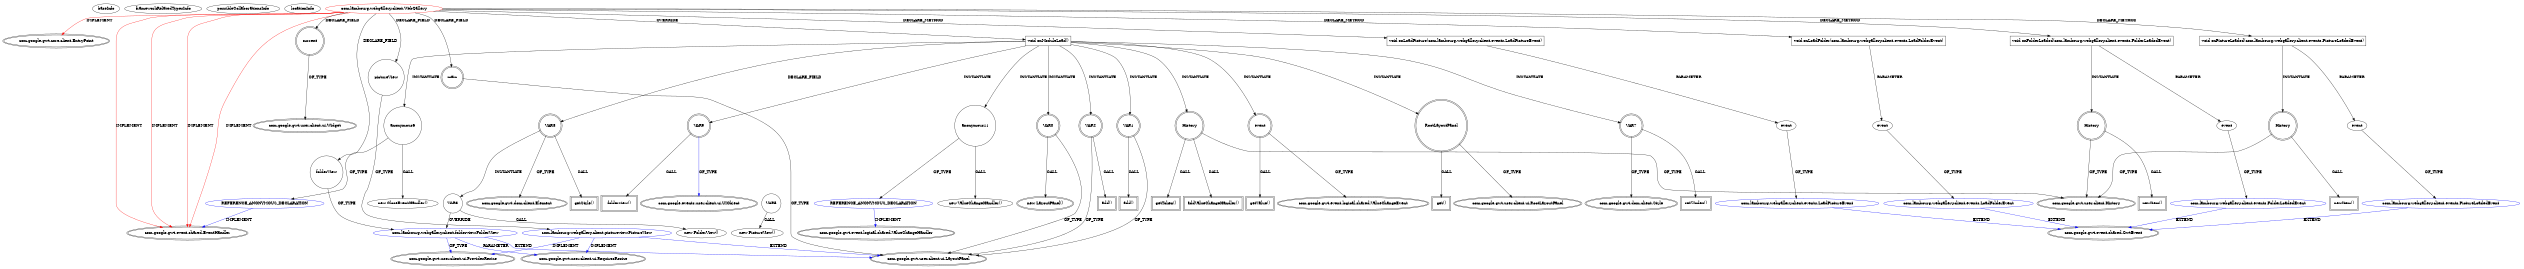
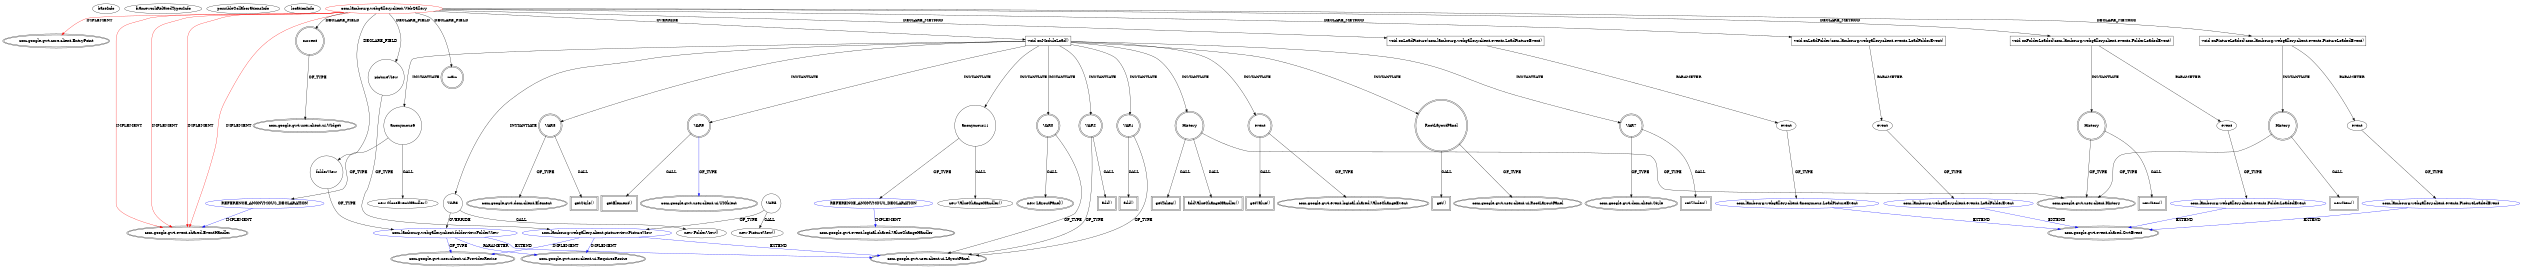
(805, 77) -> (805, 77)
(722, 104) -> none
(494, 156) -> (710, 53)
(619, 203) -> (619, 203)
(699, 203) -> (699, 203)
(1797, 203) -> (1797, 203)
none -> (707, 223)
